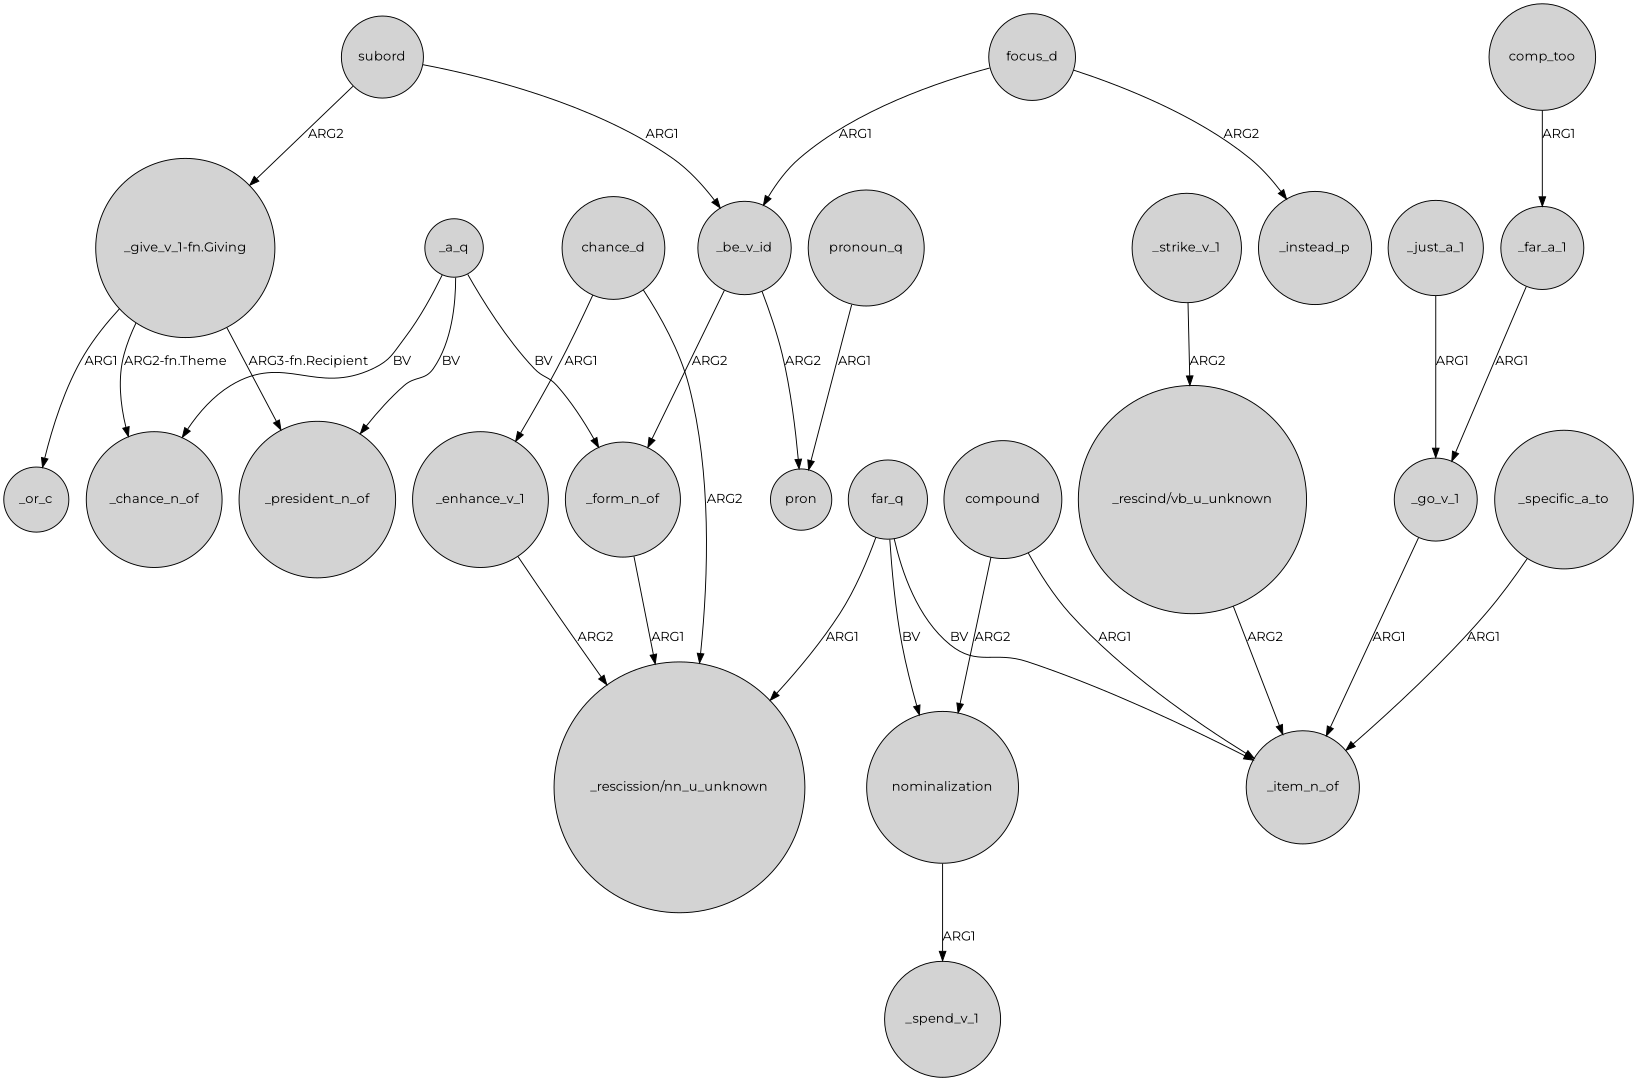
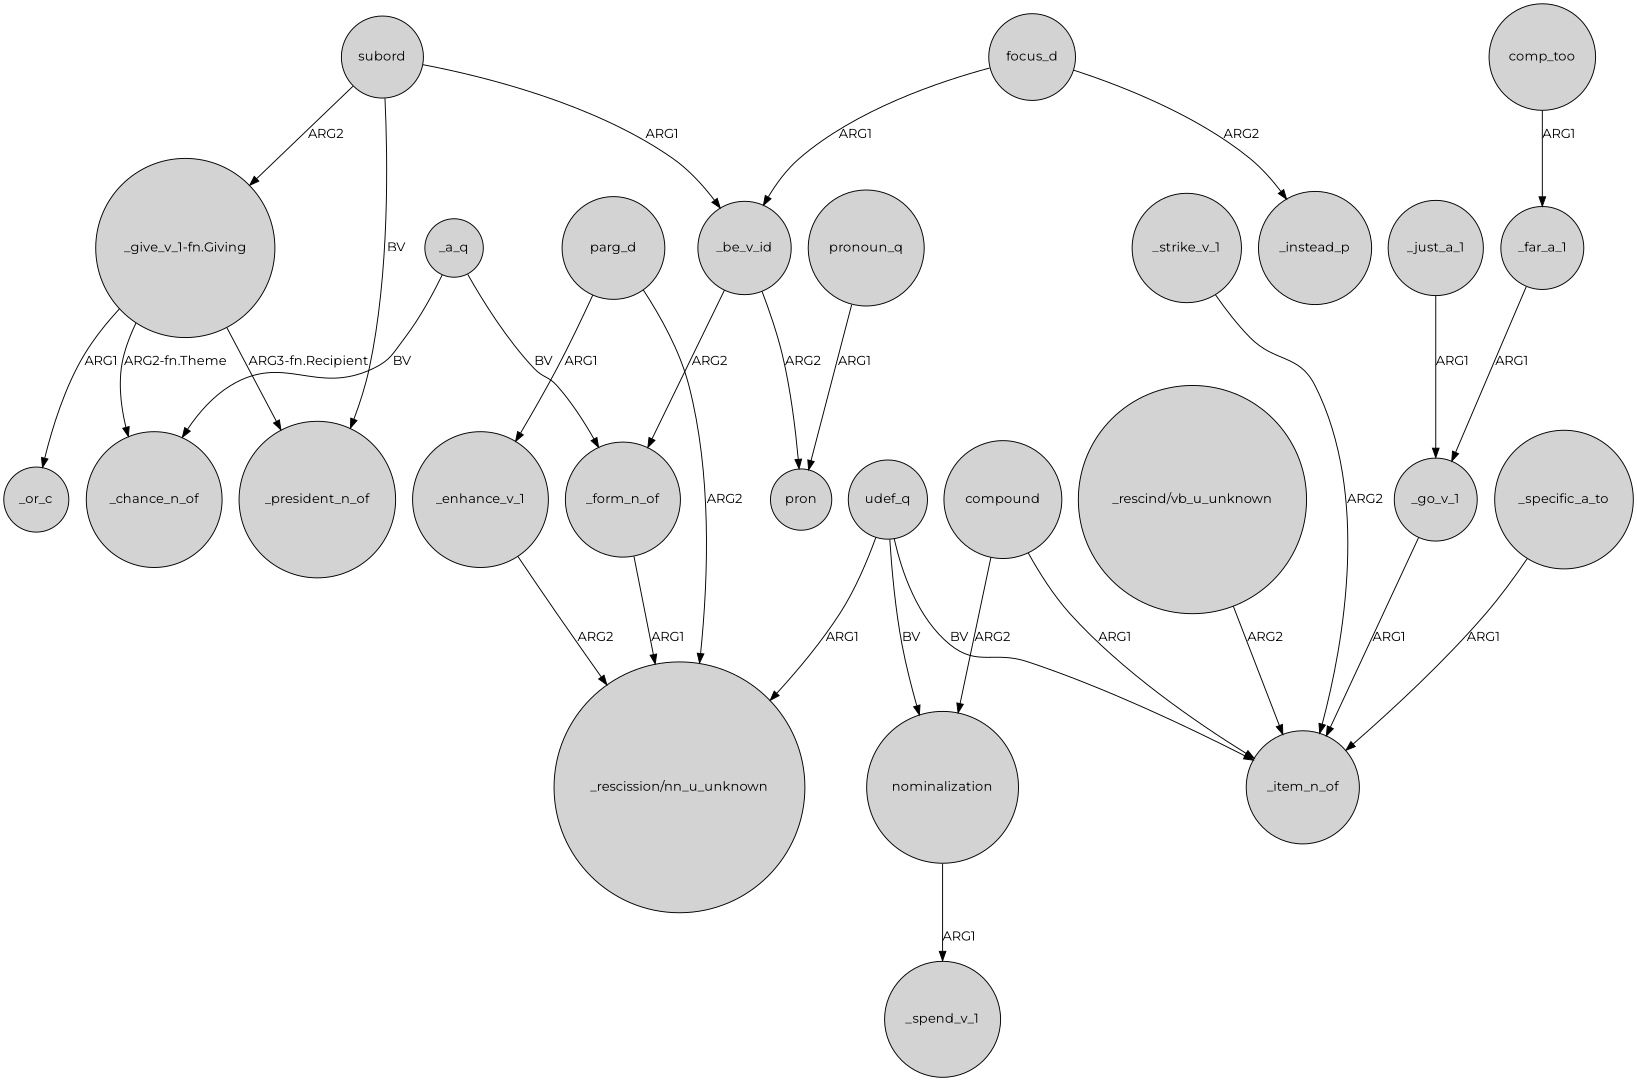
(613, 248) -> (613, 248)
(1189, 339) -> (1344, 485)
(435, 366) -> (384, 260)
(888, 500) -> (888, 500)
